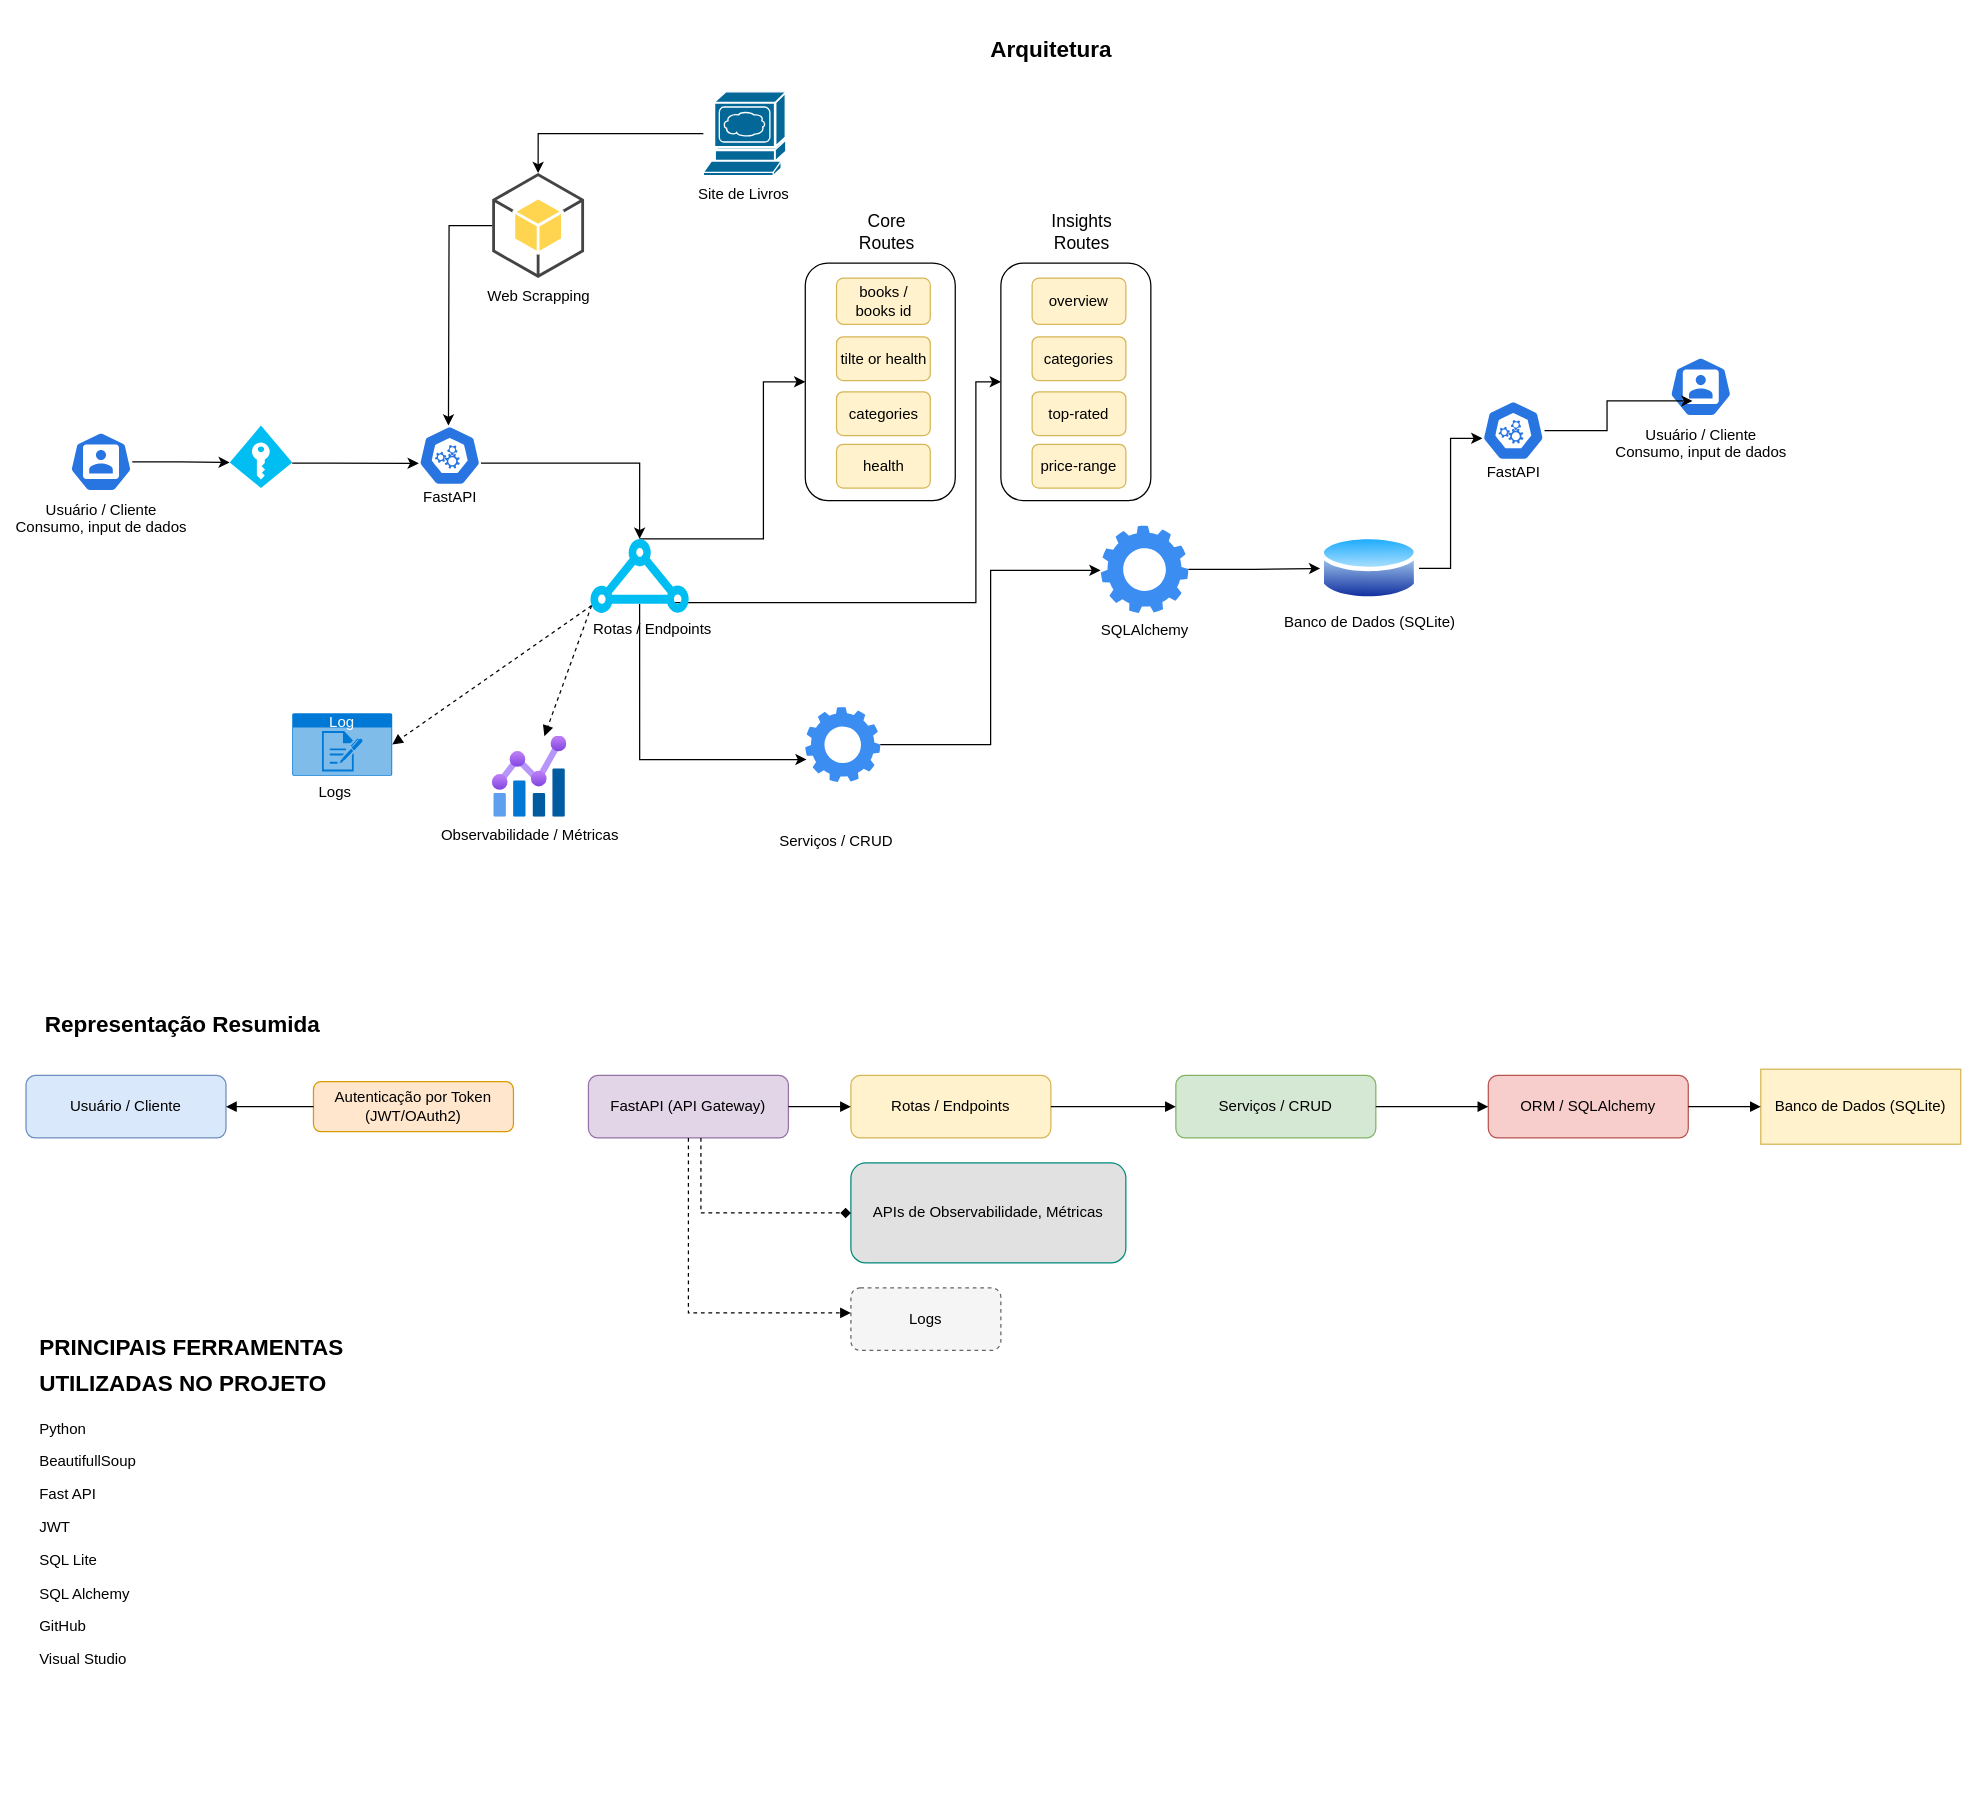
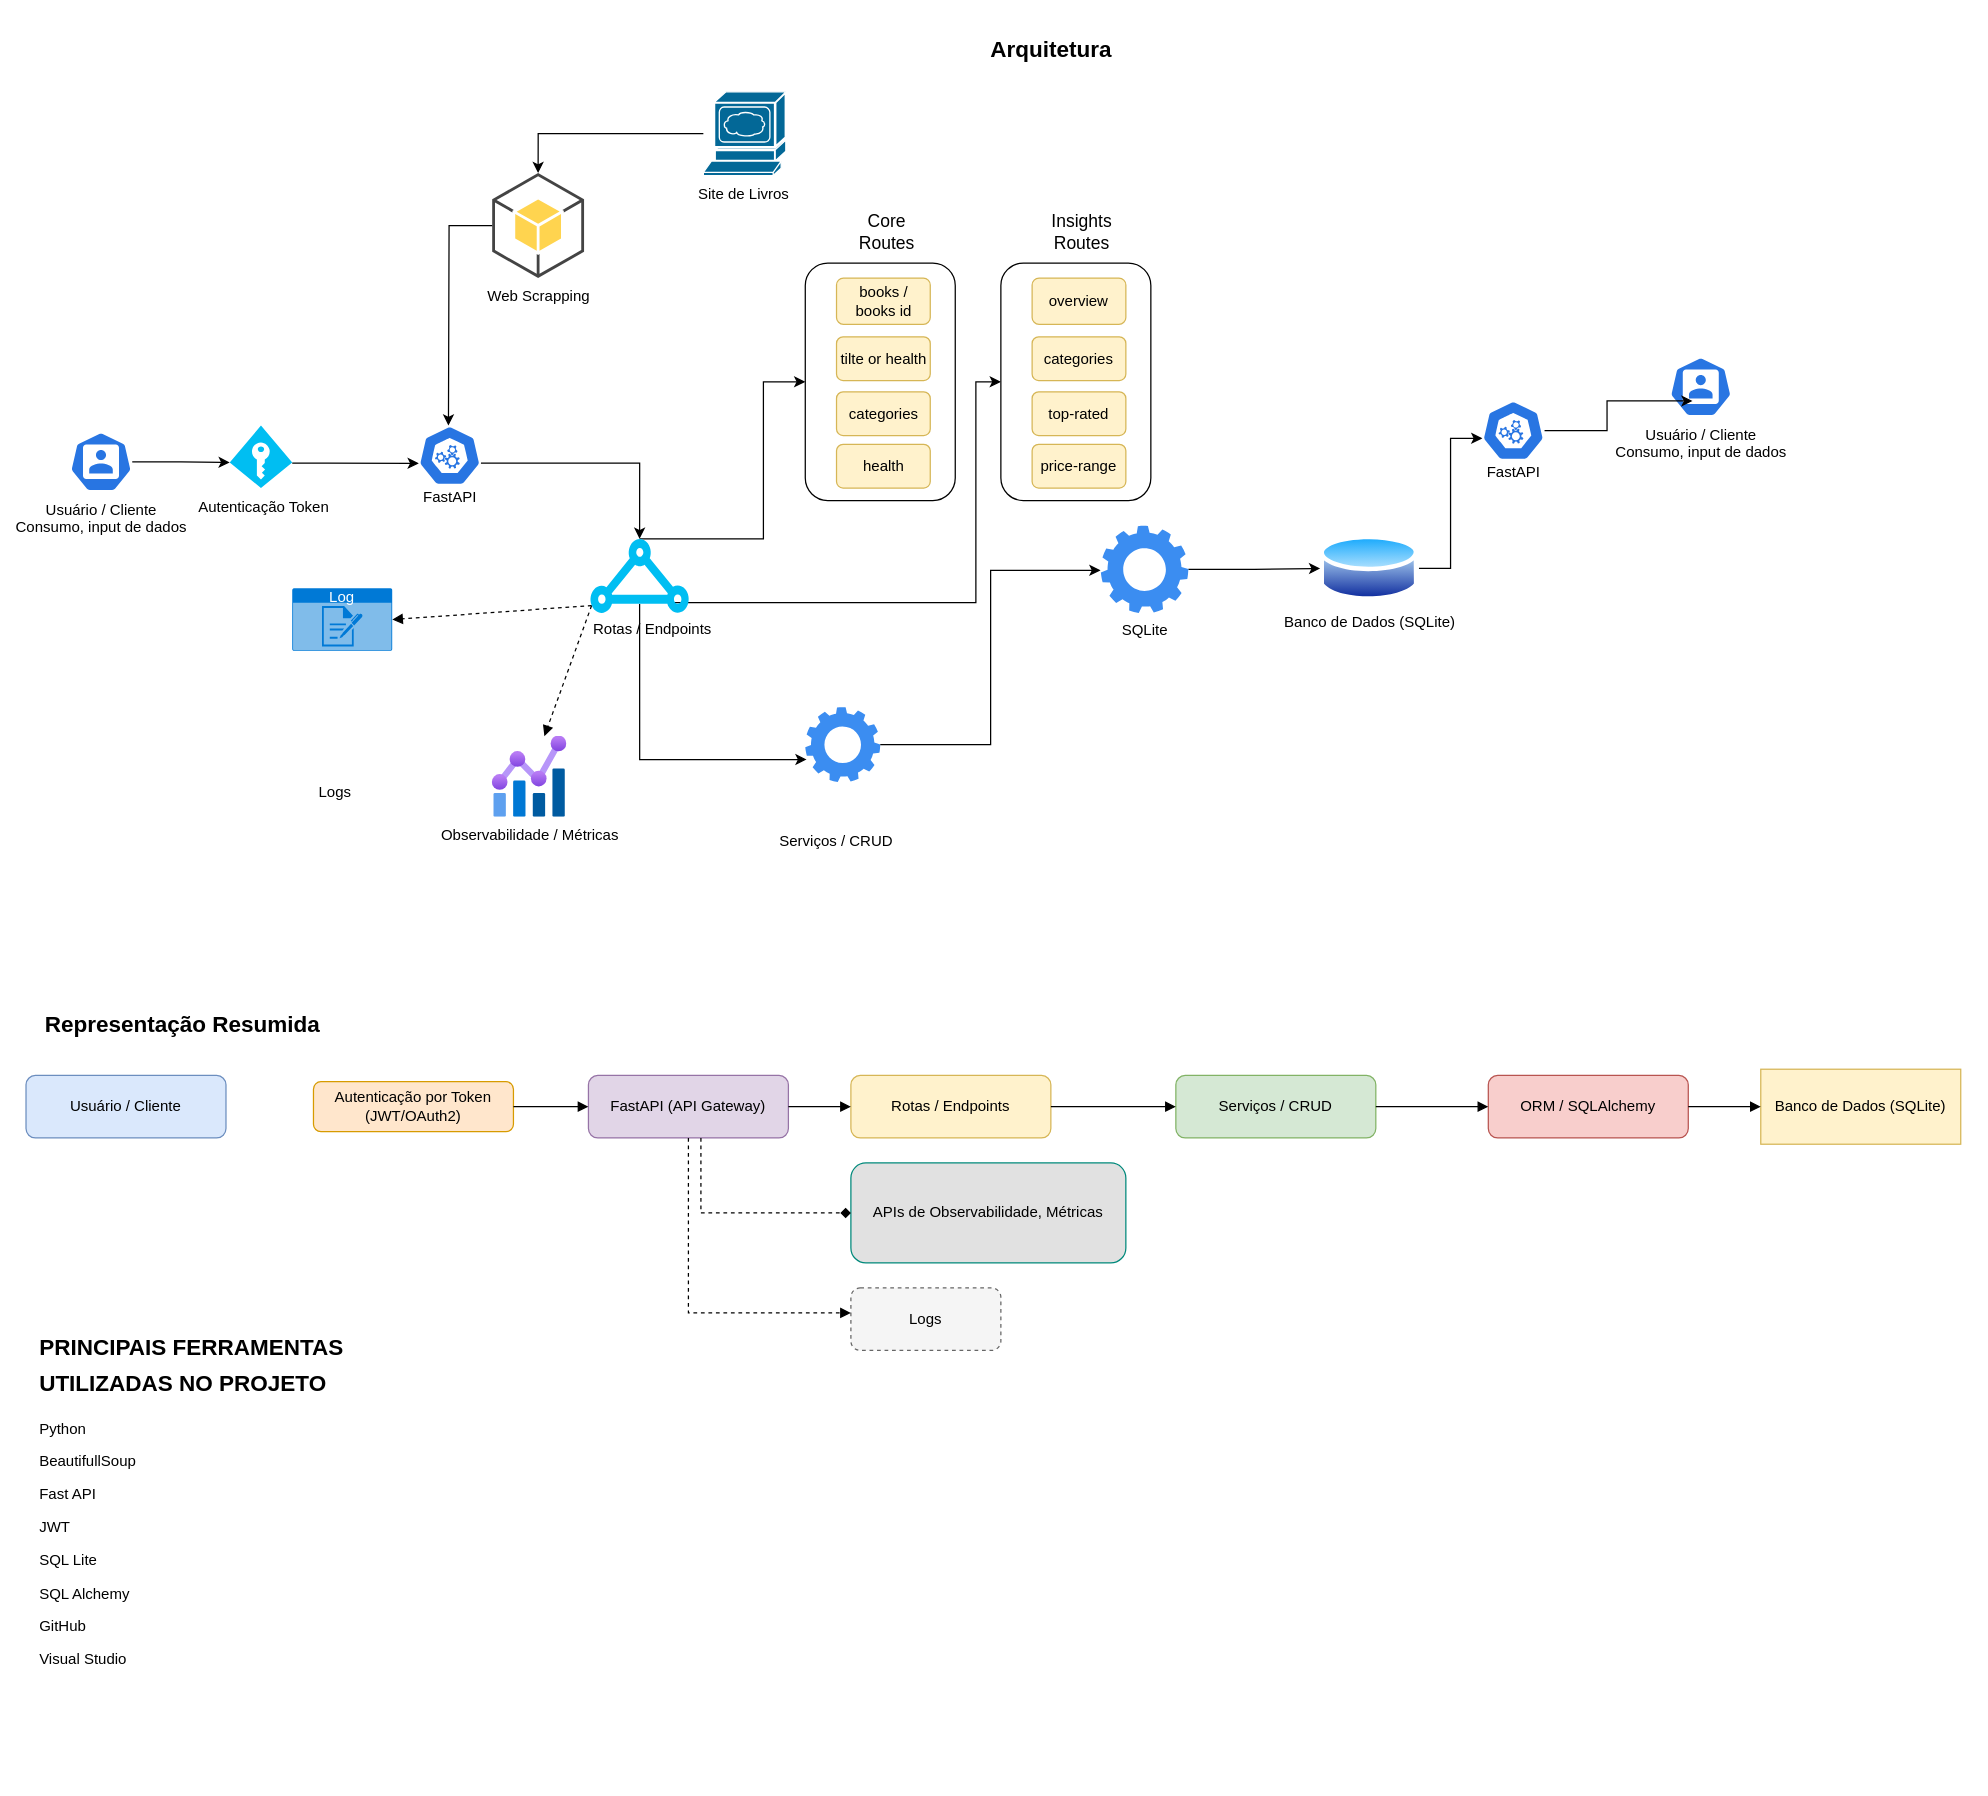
none -> (263, 509)
(1145, 631) -> (1145, 631)
(342, 745) -> (342, 620)
(275, 1107) -> (546, 1107)
